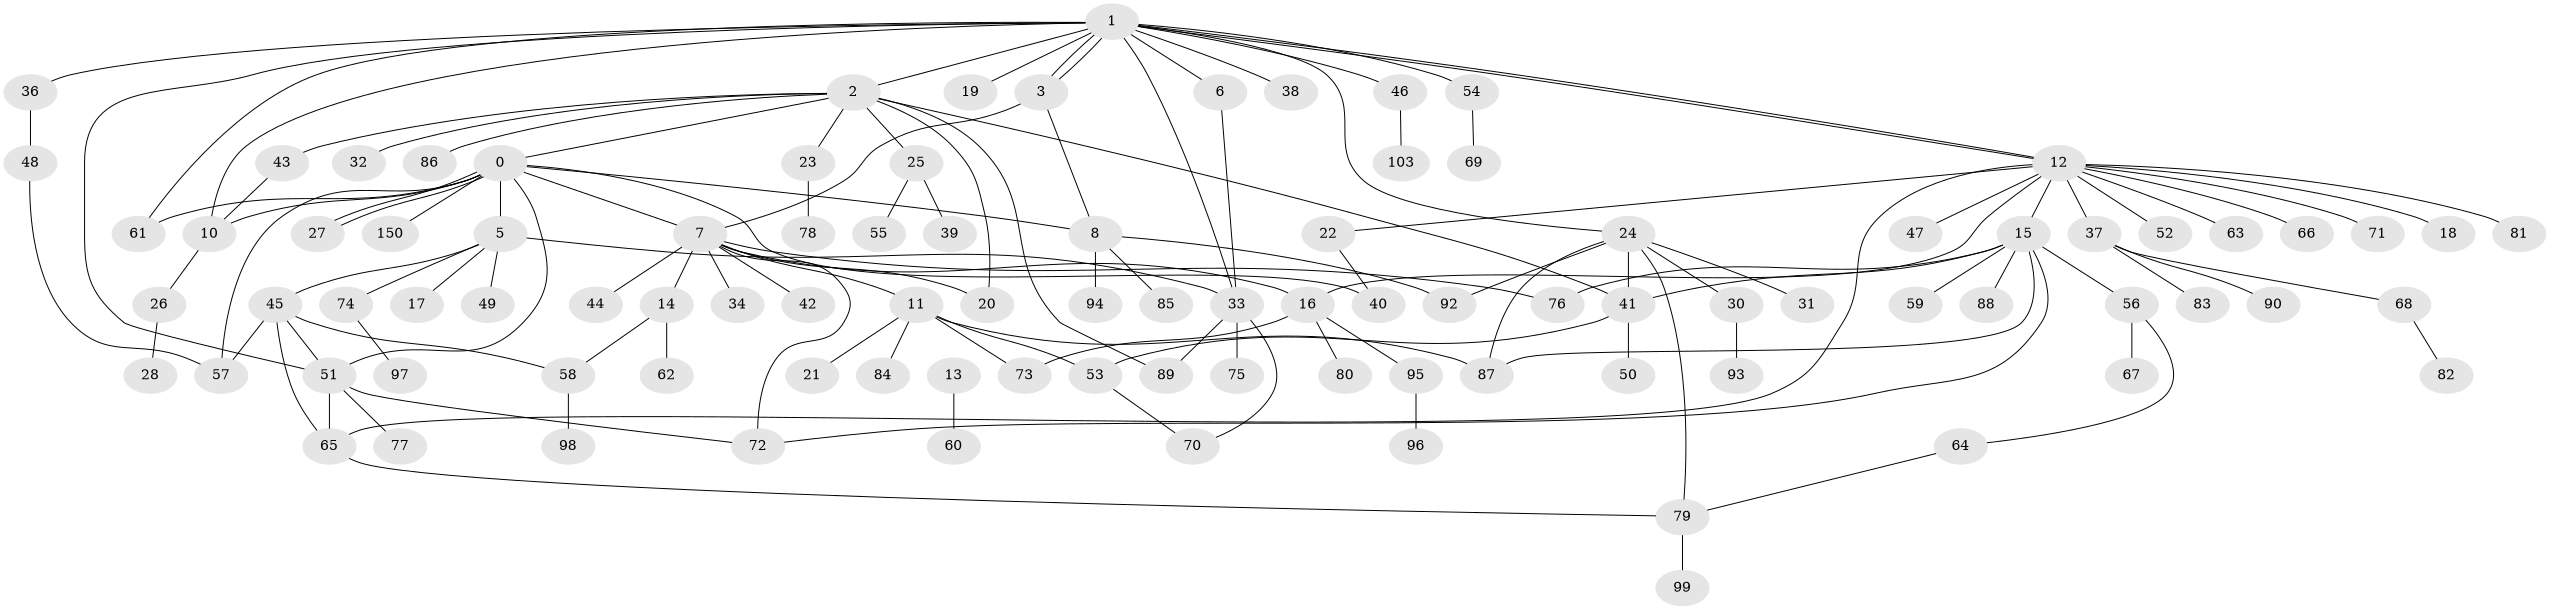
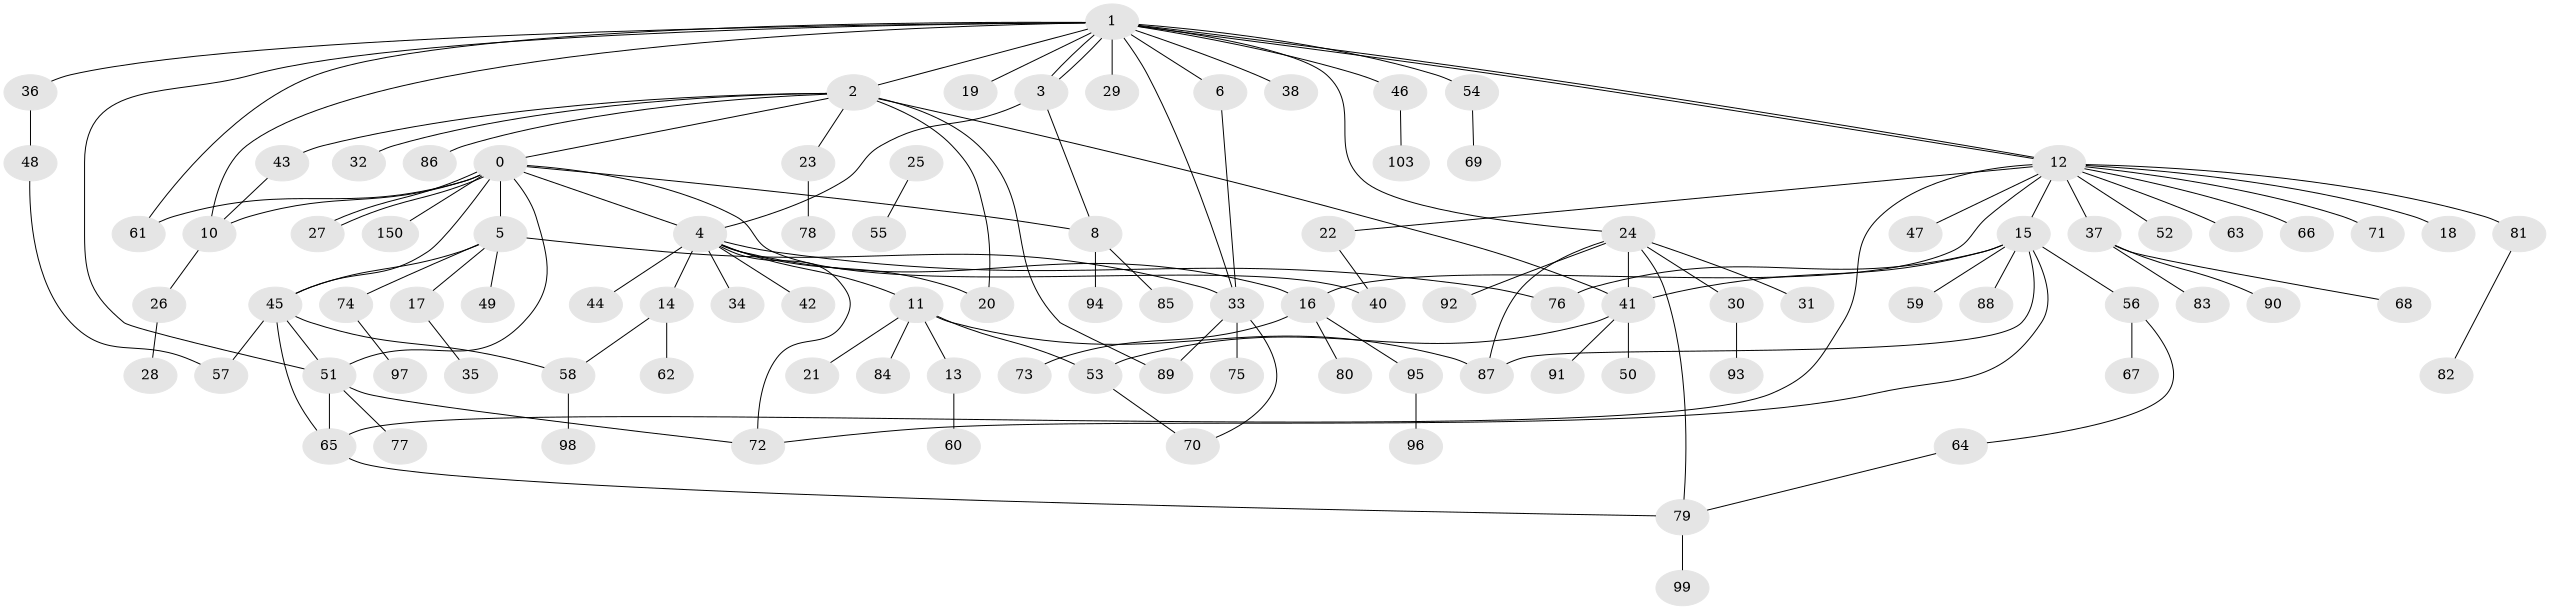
none -> (1112, 92)
(885, 128) -> none
(287, 214) -> (424, 254)
(700, 234) -> (700, 234)
(950, 234) -> none
(1277, 256) -> none
(971, 340) -> (935, 340)
(2425, 340) -> (2483, 305)
none -> (471, 376)
none -> (1558, 376)
